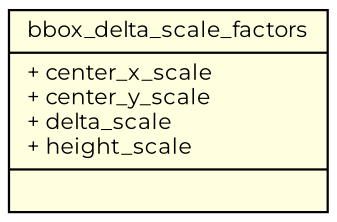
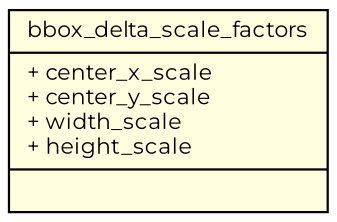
(100, 122) -> (105, 122)
